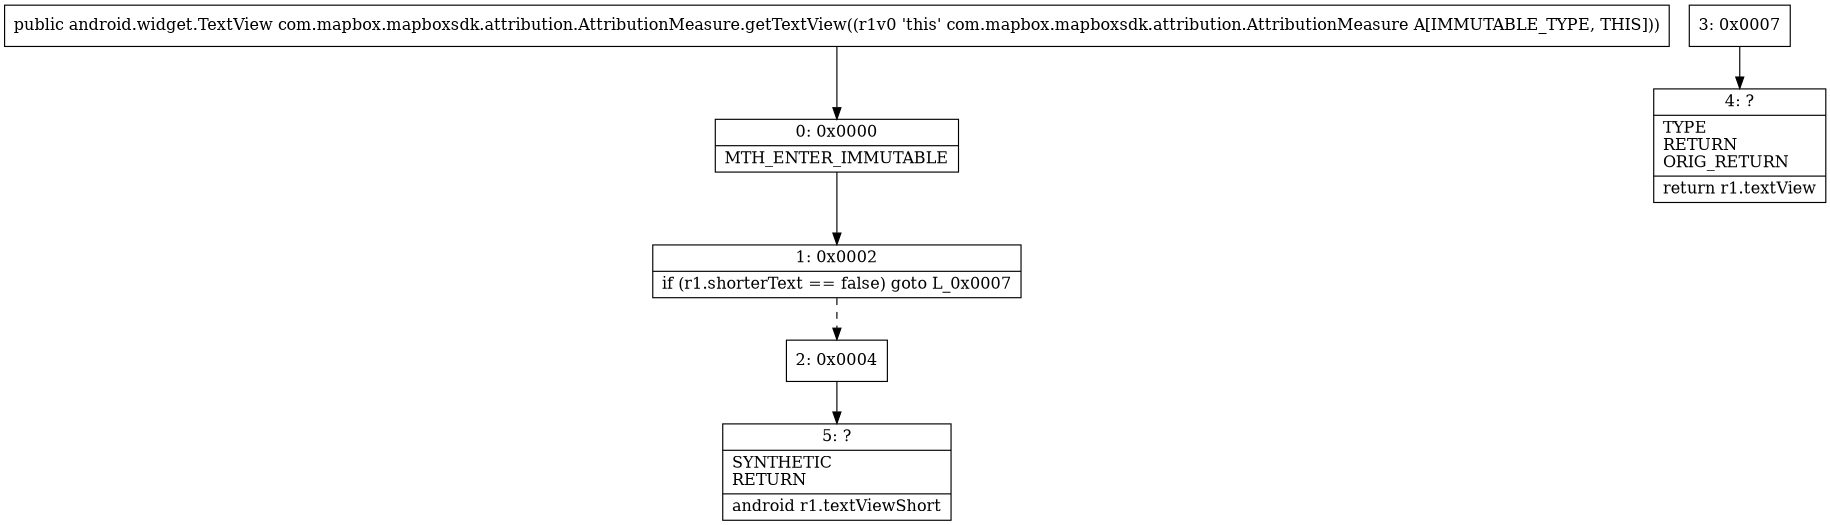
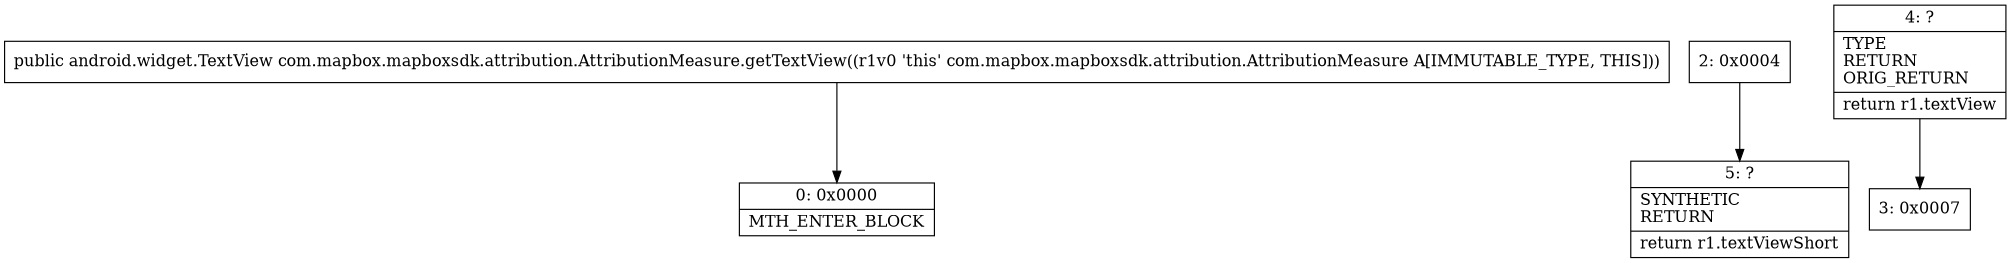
(1740, 62) -> (1920, 148)
(837, 158) -> (837, 222)
(837, 271) -> none
(837, 506) -> (1740, 244)
